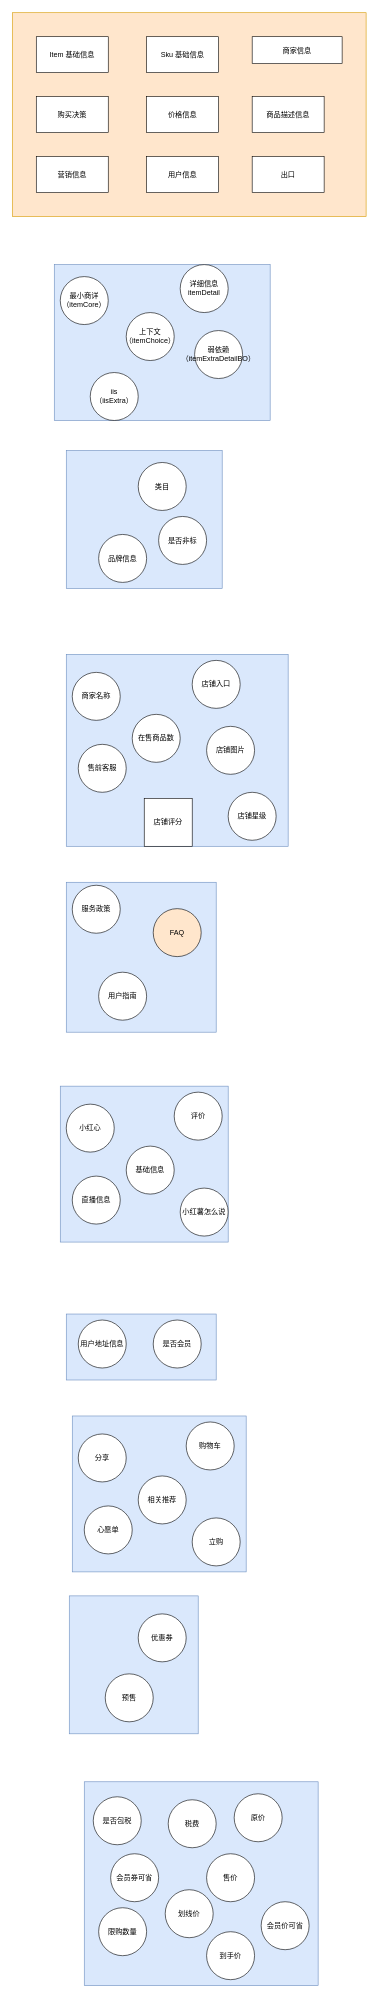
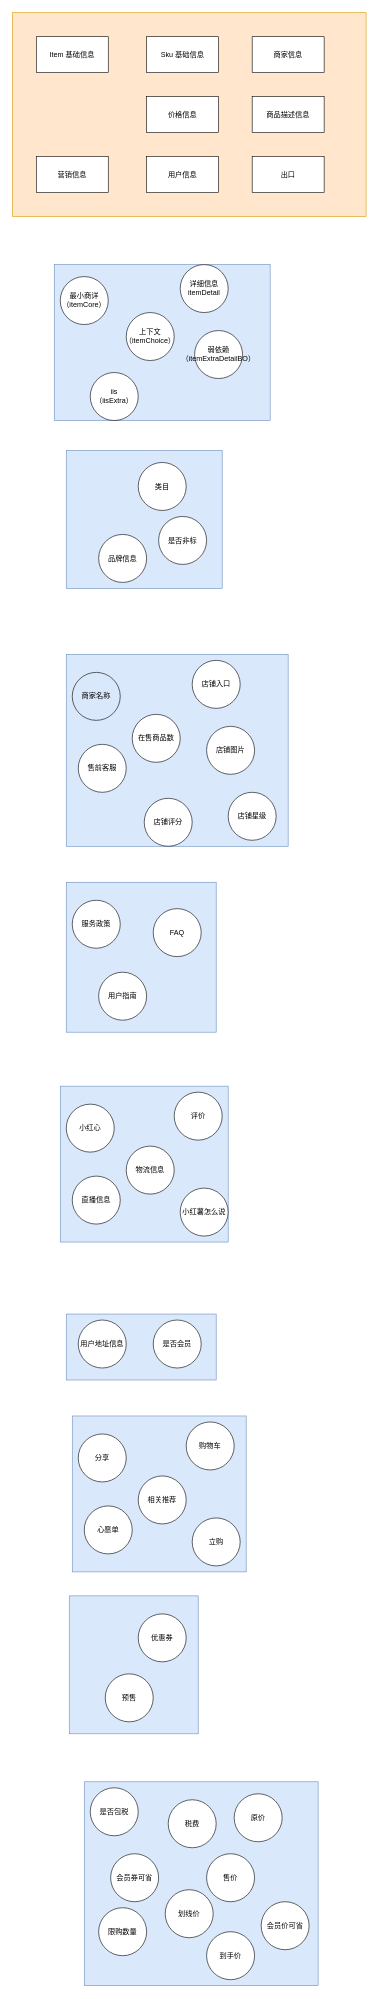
(297, 50) -> (288, 54)
(72, 114) -> none
(96, 696) -> (96, 696)
(168, 822) -> (168, 822)
(96, 909) -> (96, 924)
(177, 933) -> (177, 933)
(150, 1170) -> (150, 1170)
(117, 1821) -> (114, 1812)
